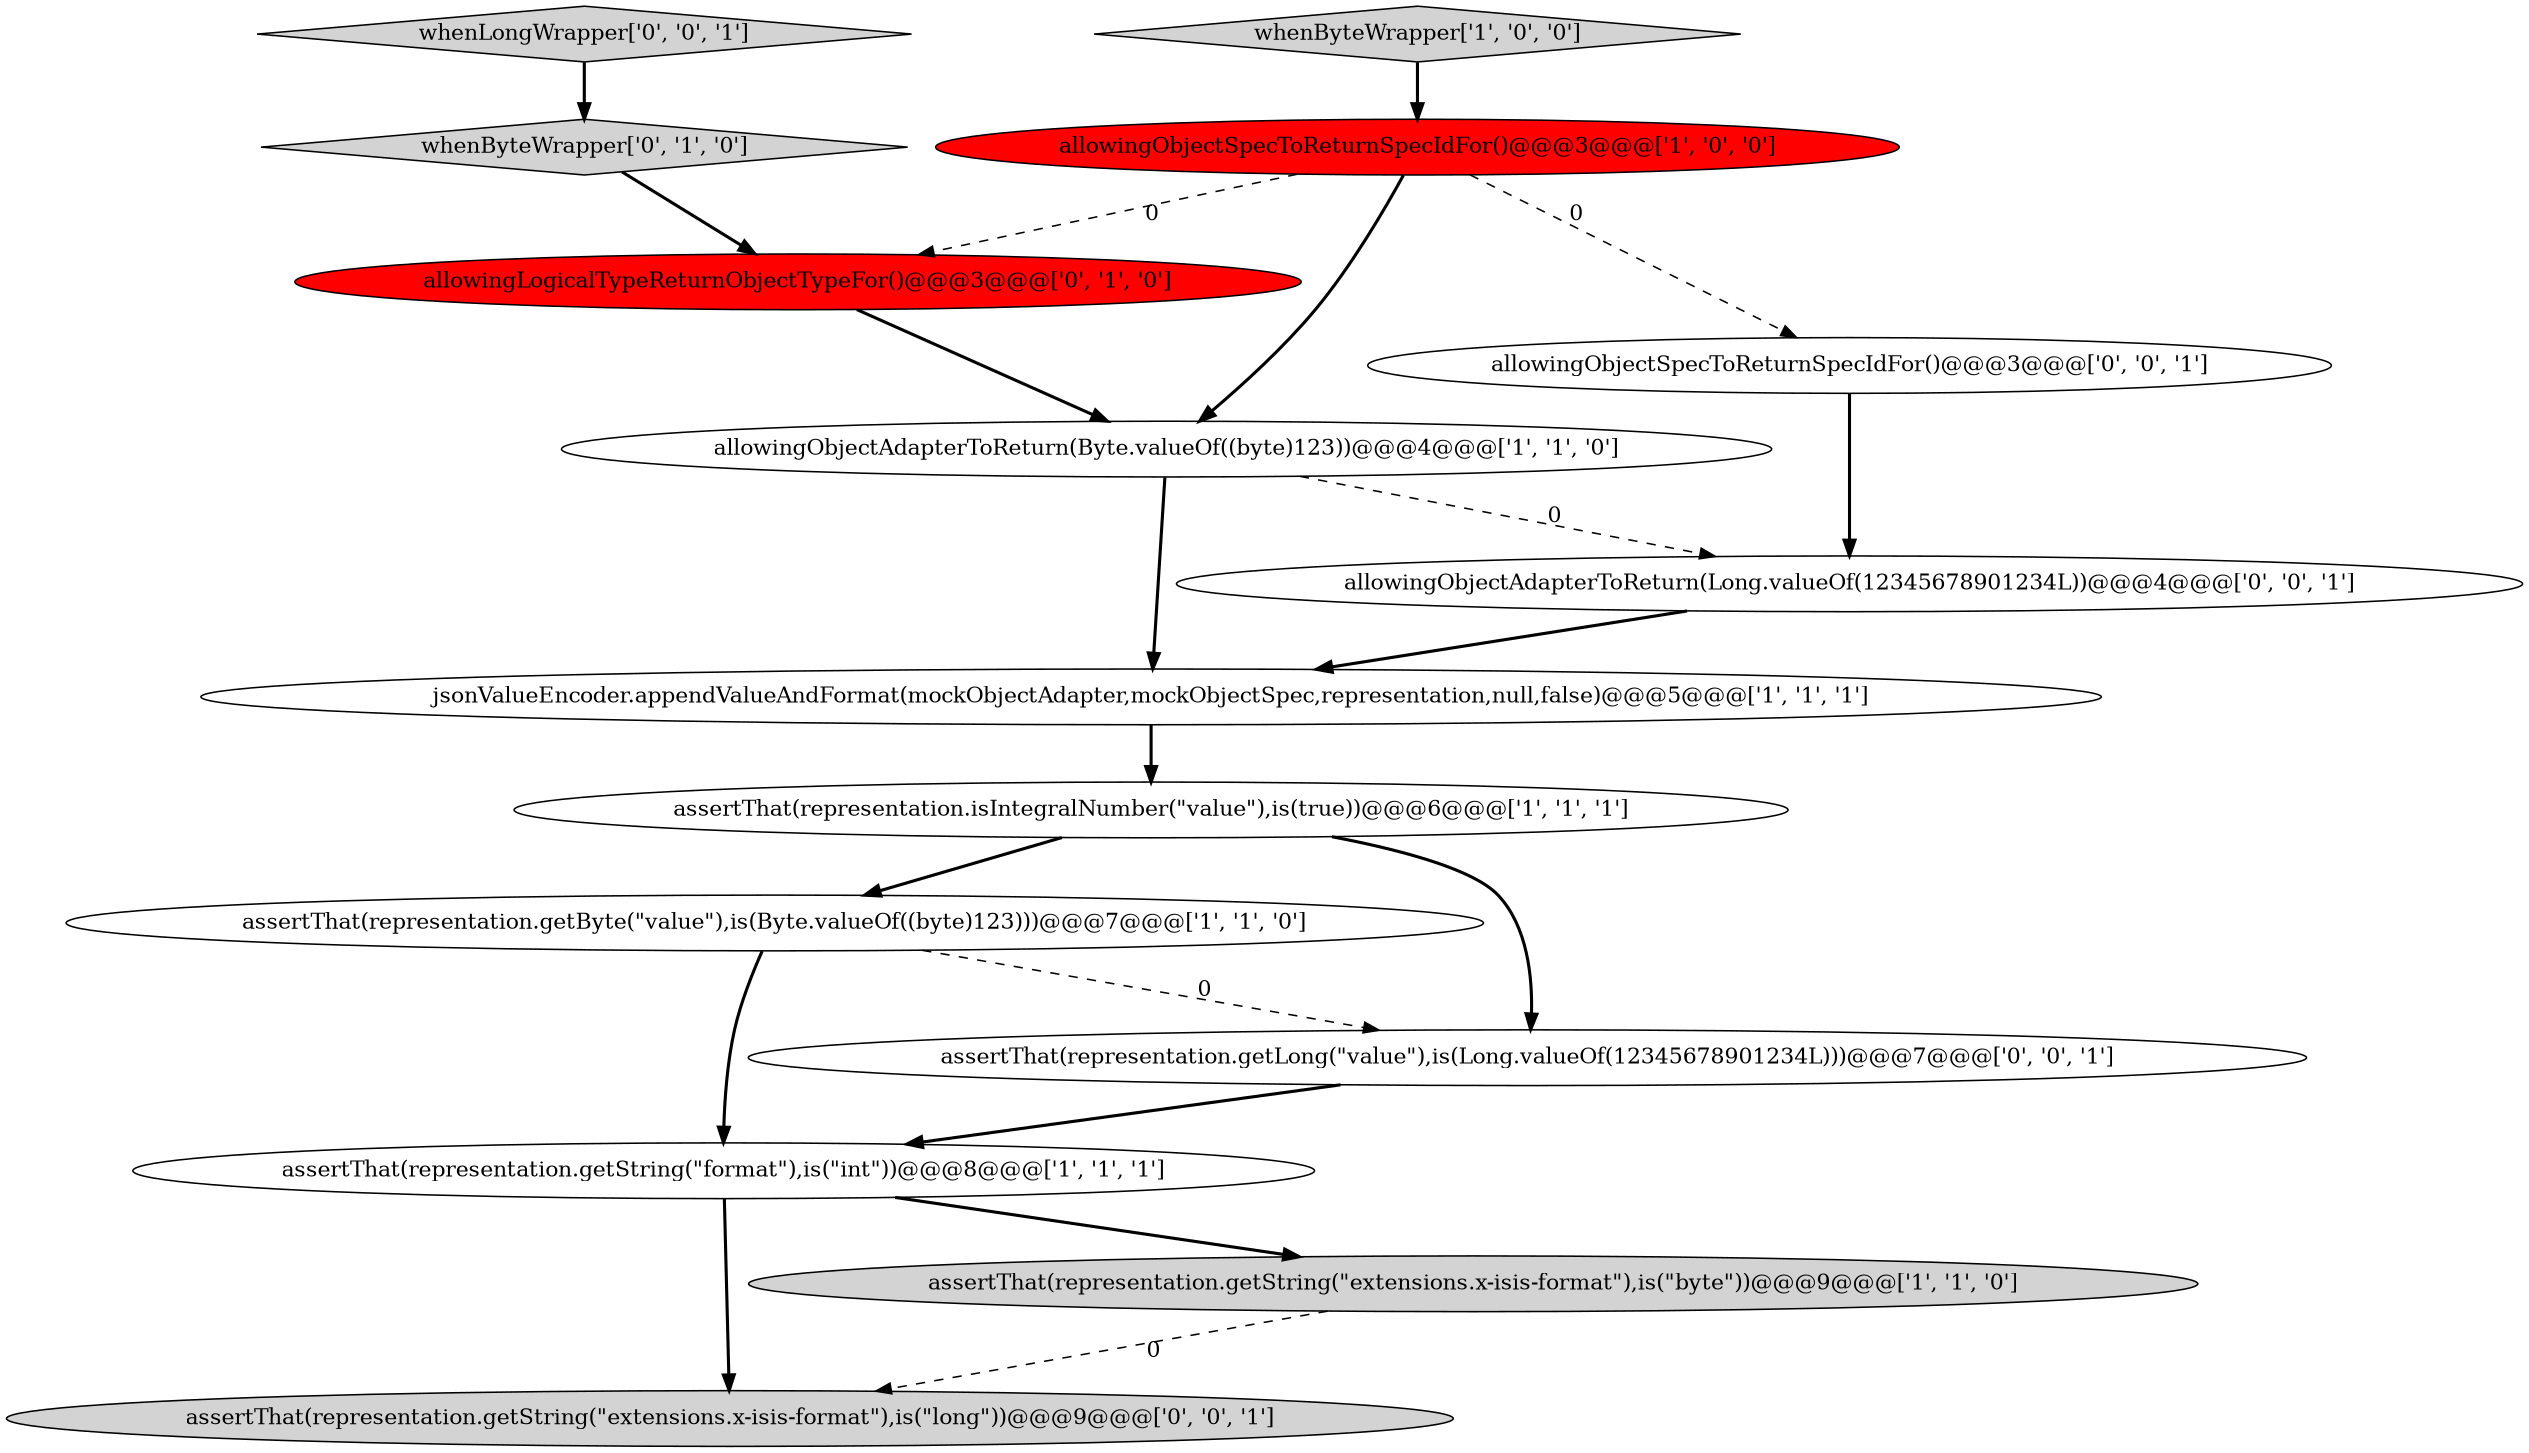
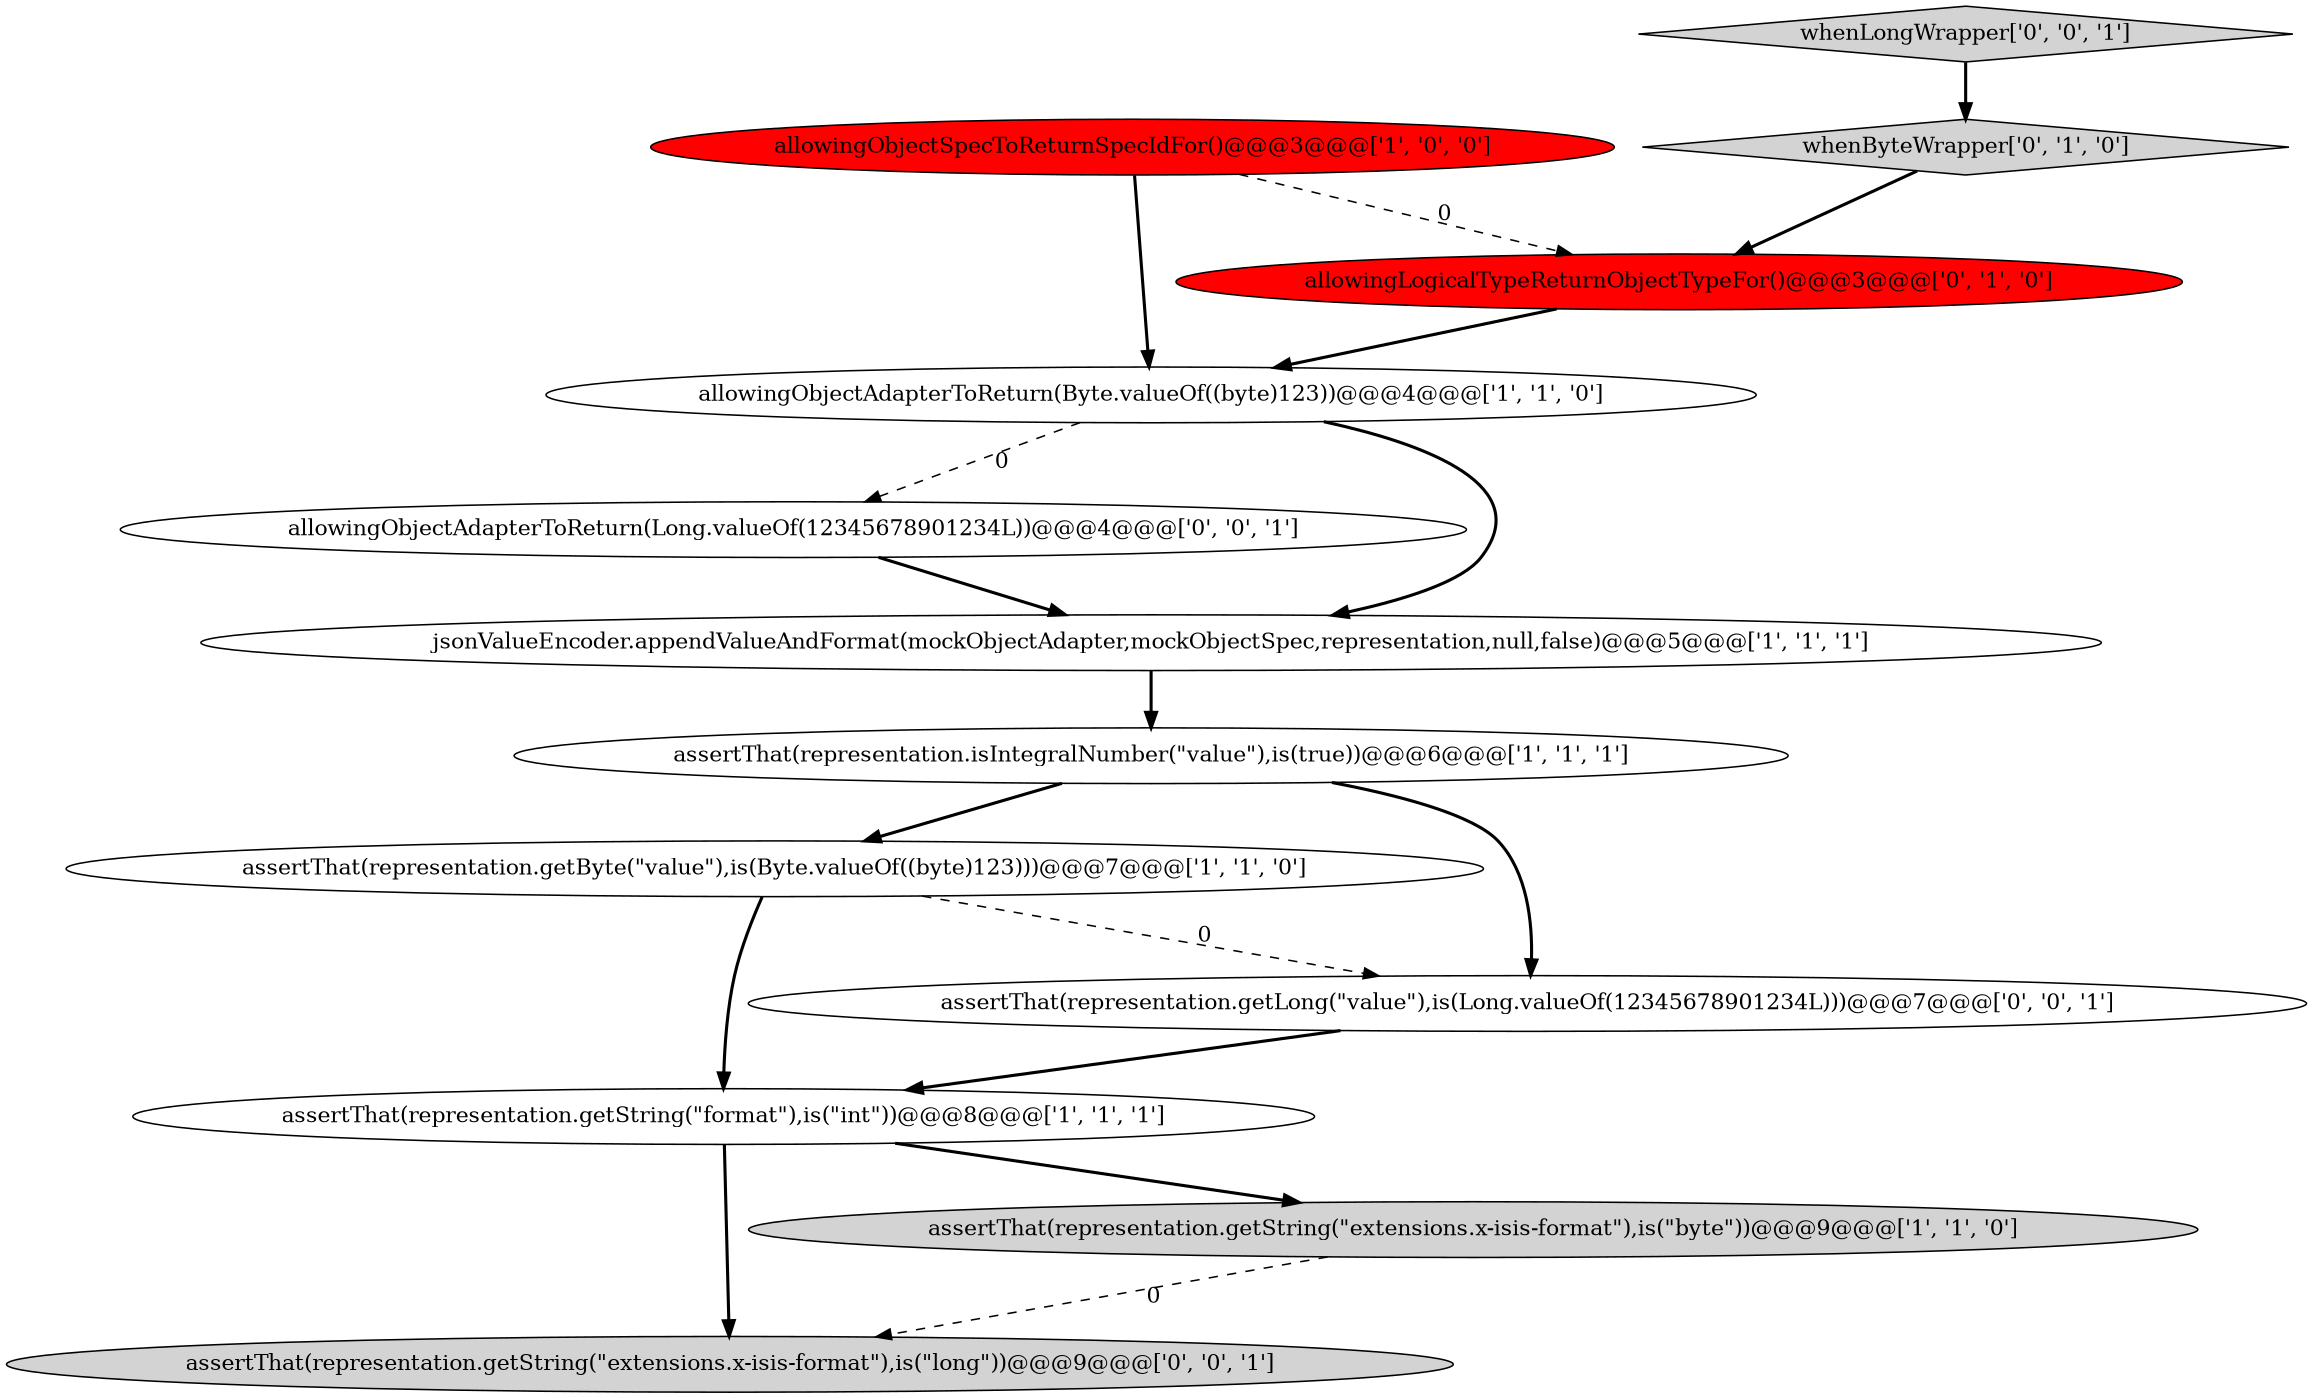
(1417, 34) -> none
(1850, 365) -> none
